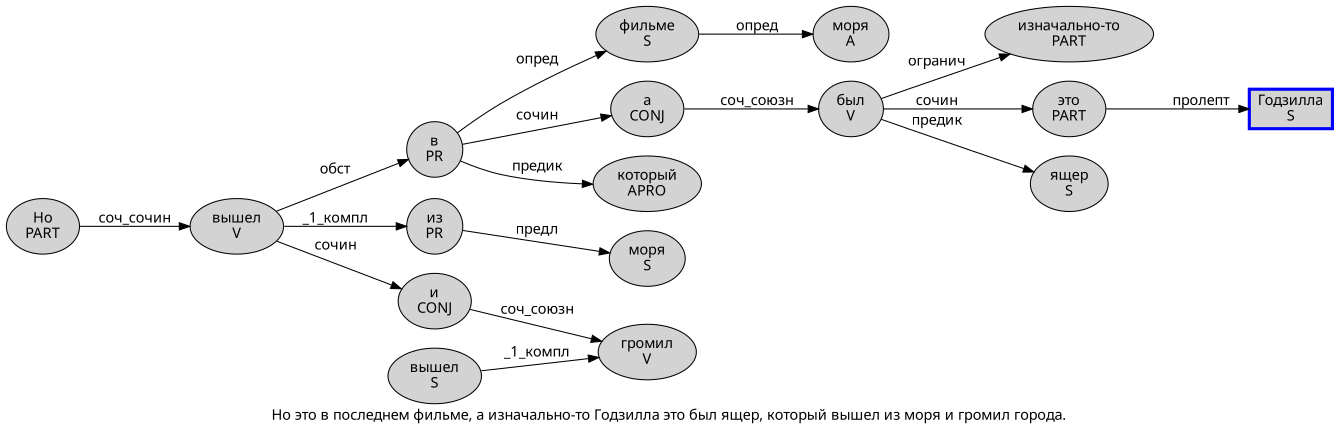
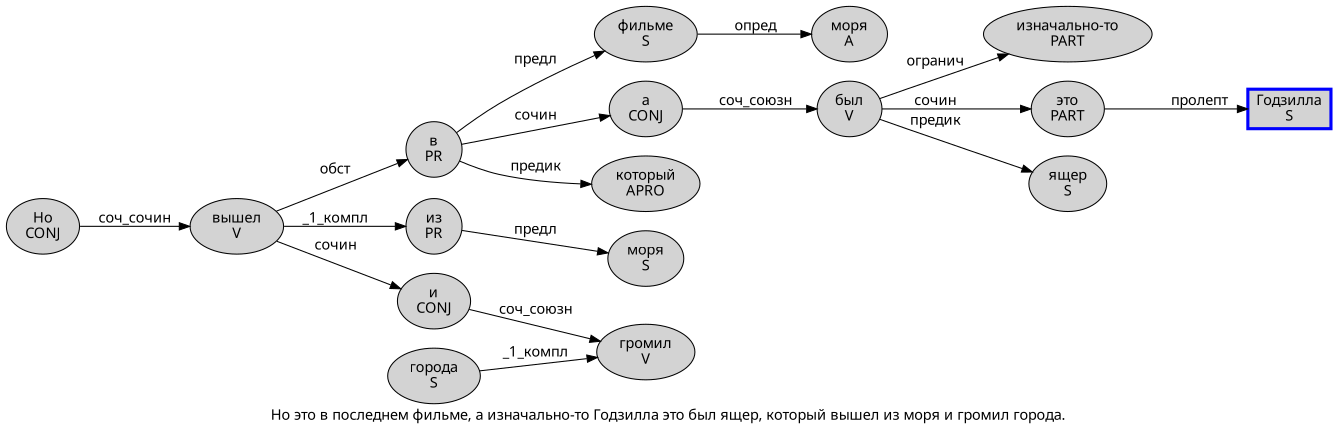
(537, 60) -> (536, 60)
(43, 226) -> (43, 226)
(435, 376) -> (434, 376)
